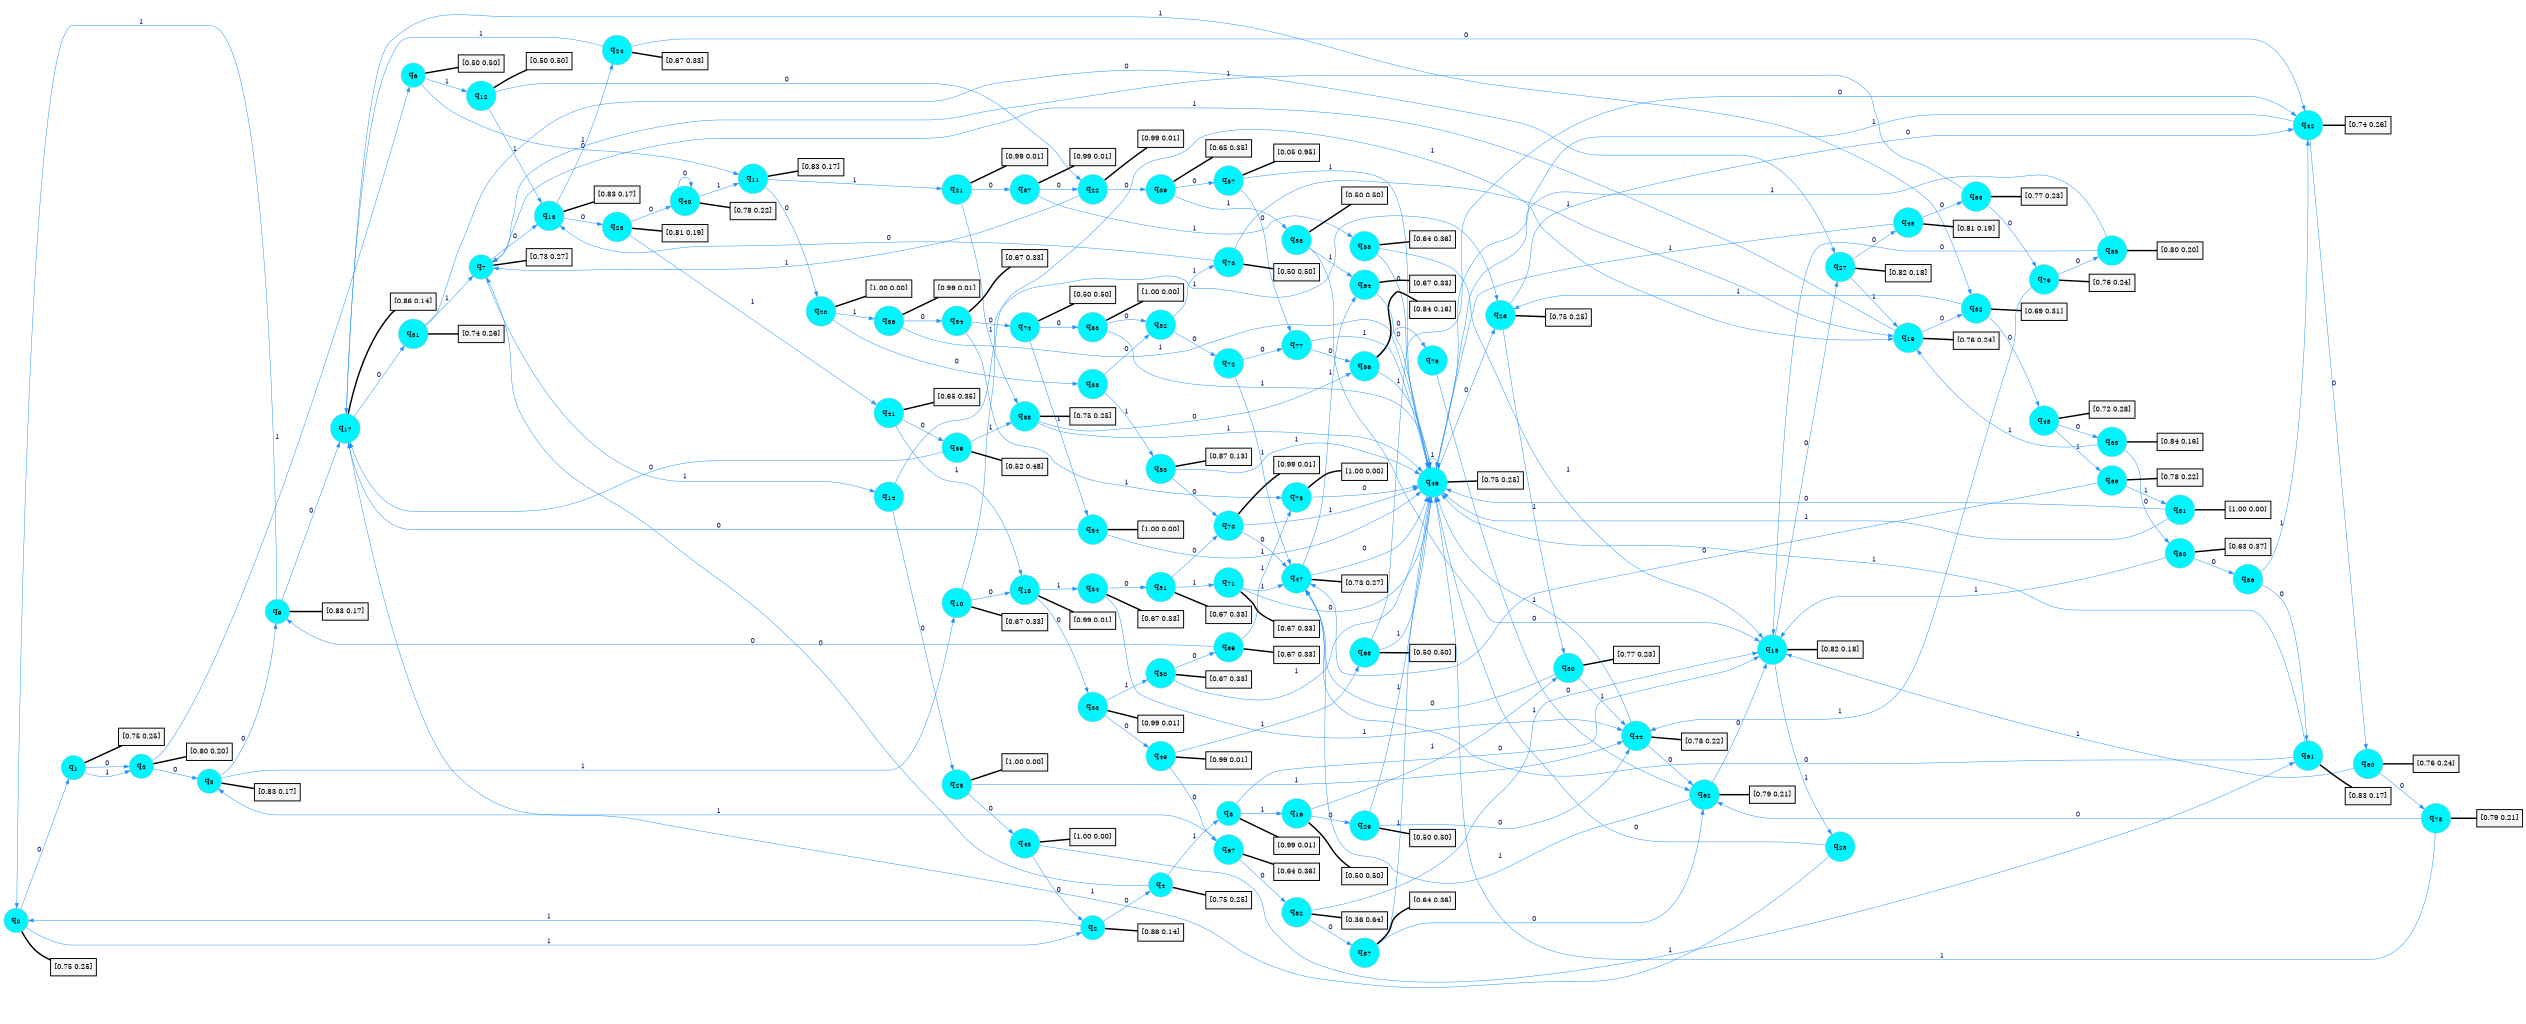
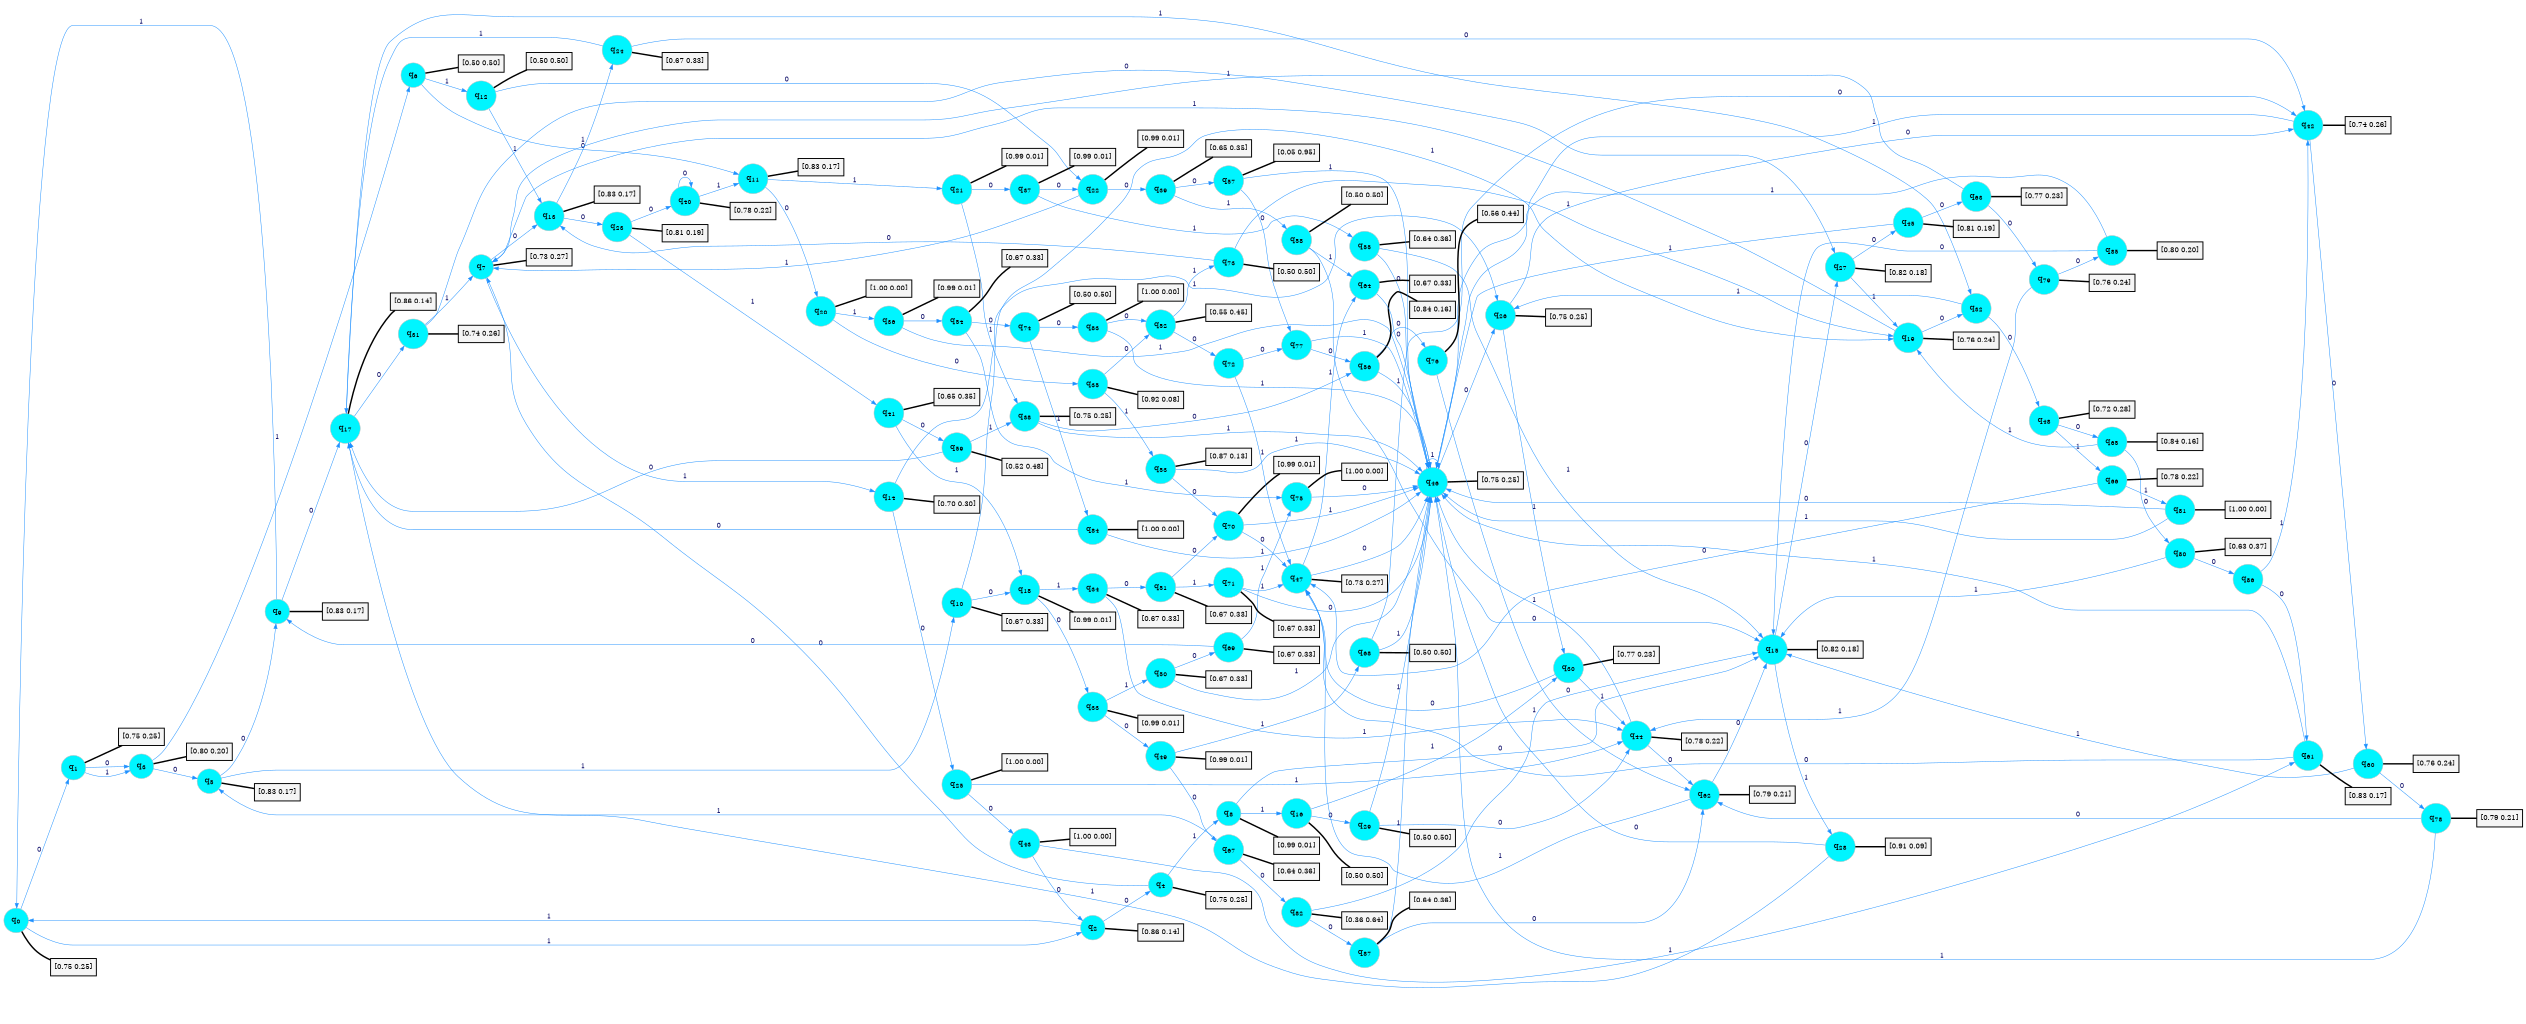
none -> (1500, 214)
(2044, 312) -> none
none -> (1229, 313)
none -> (1161, 400)
none -> (957, 505)
none -> (1908, 847)
